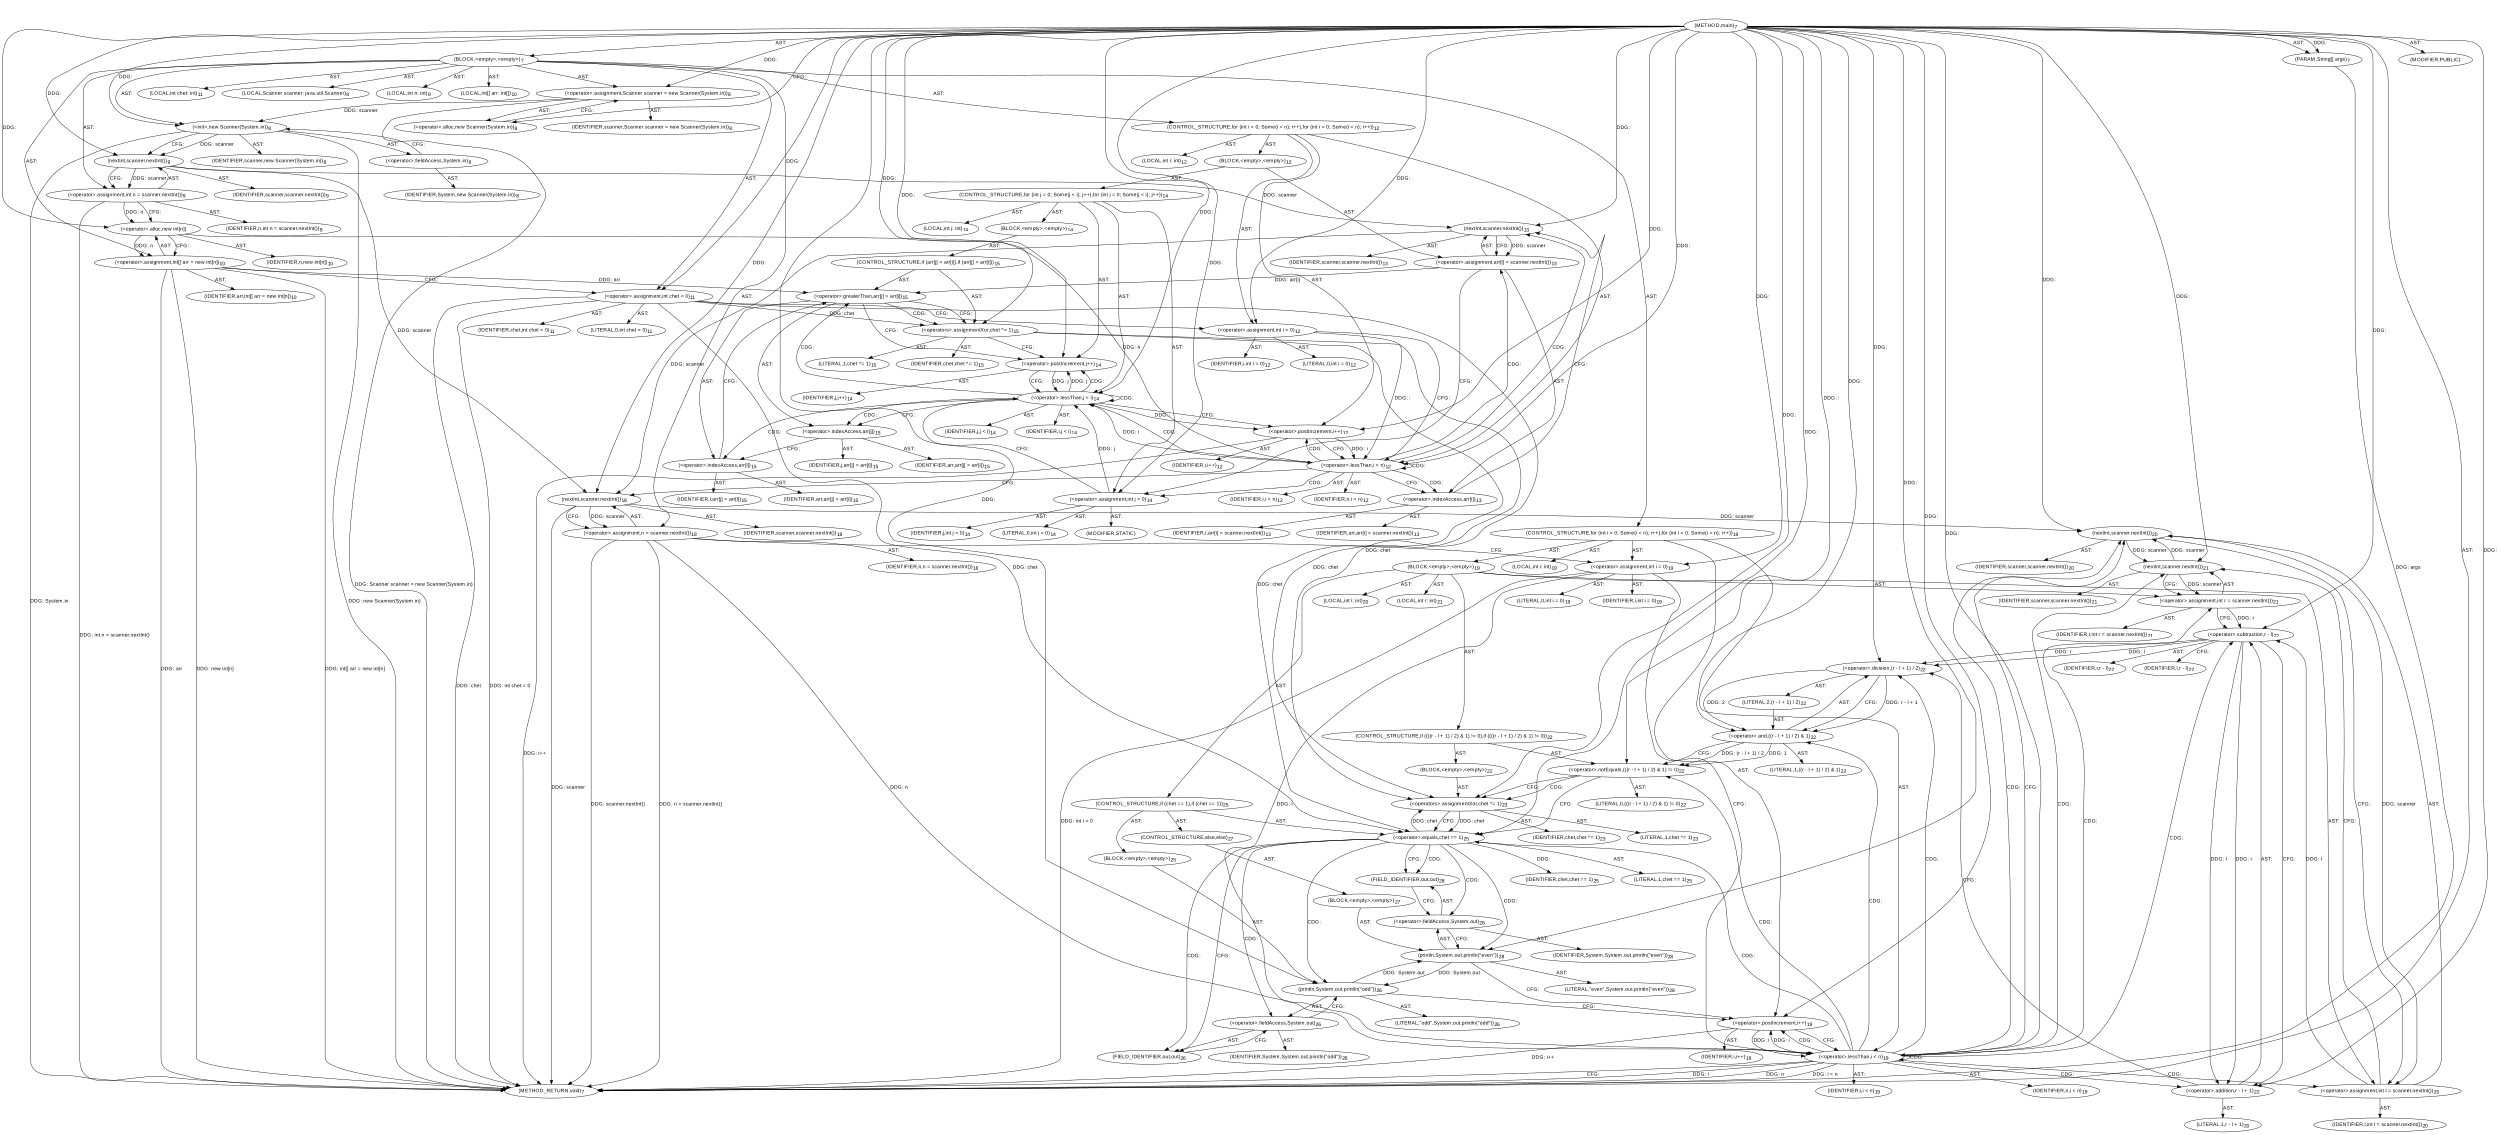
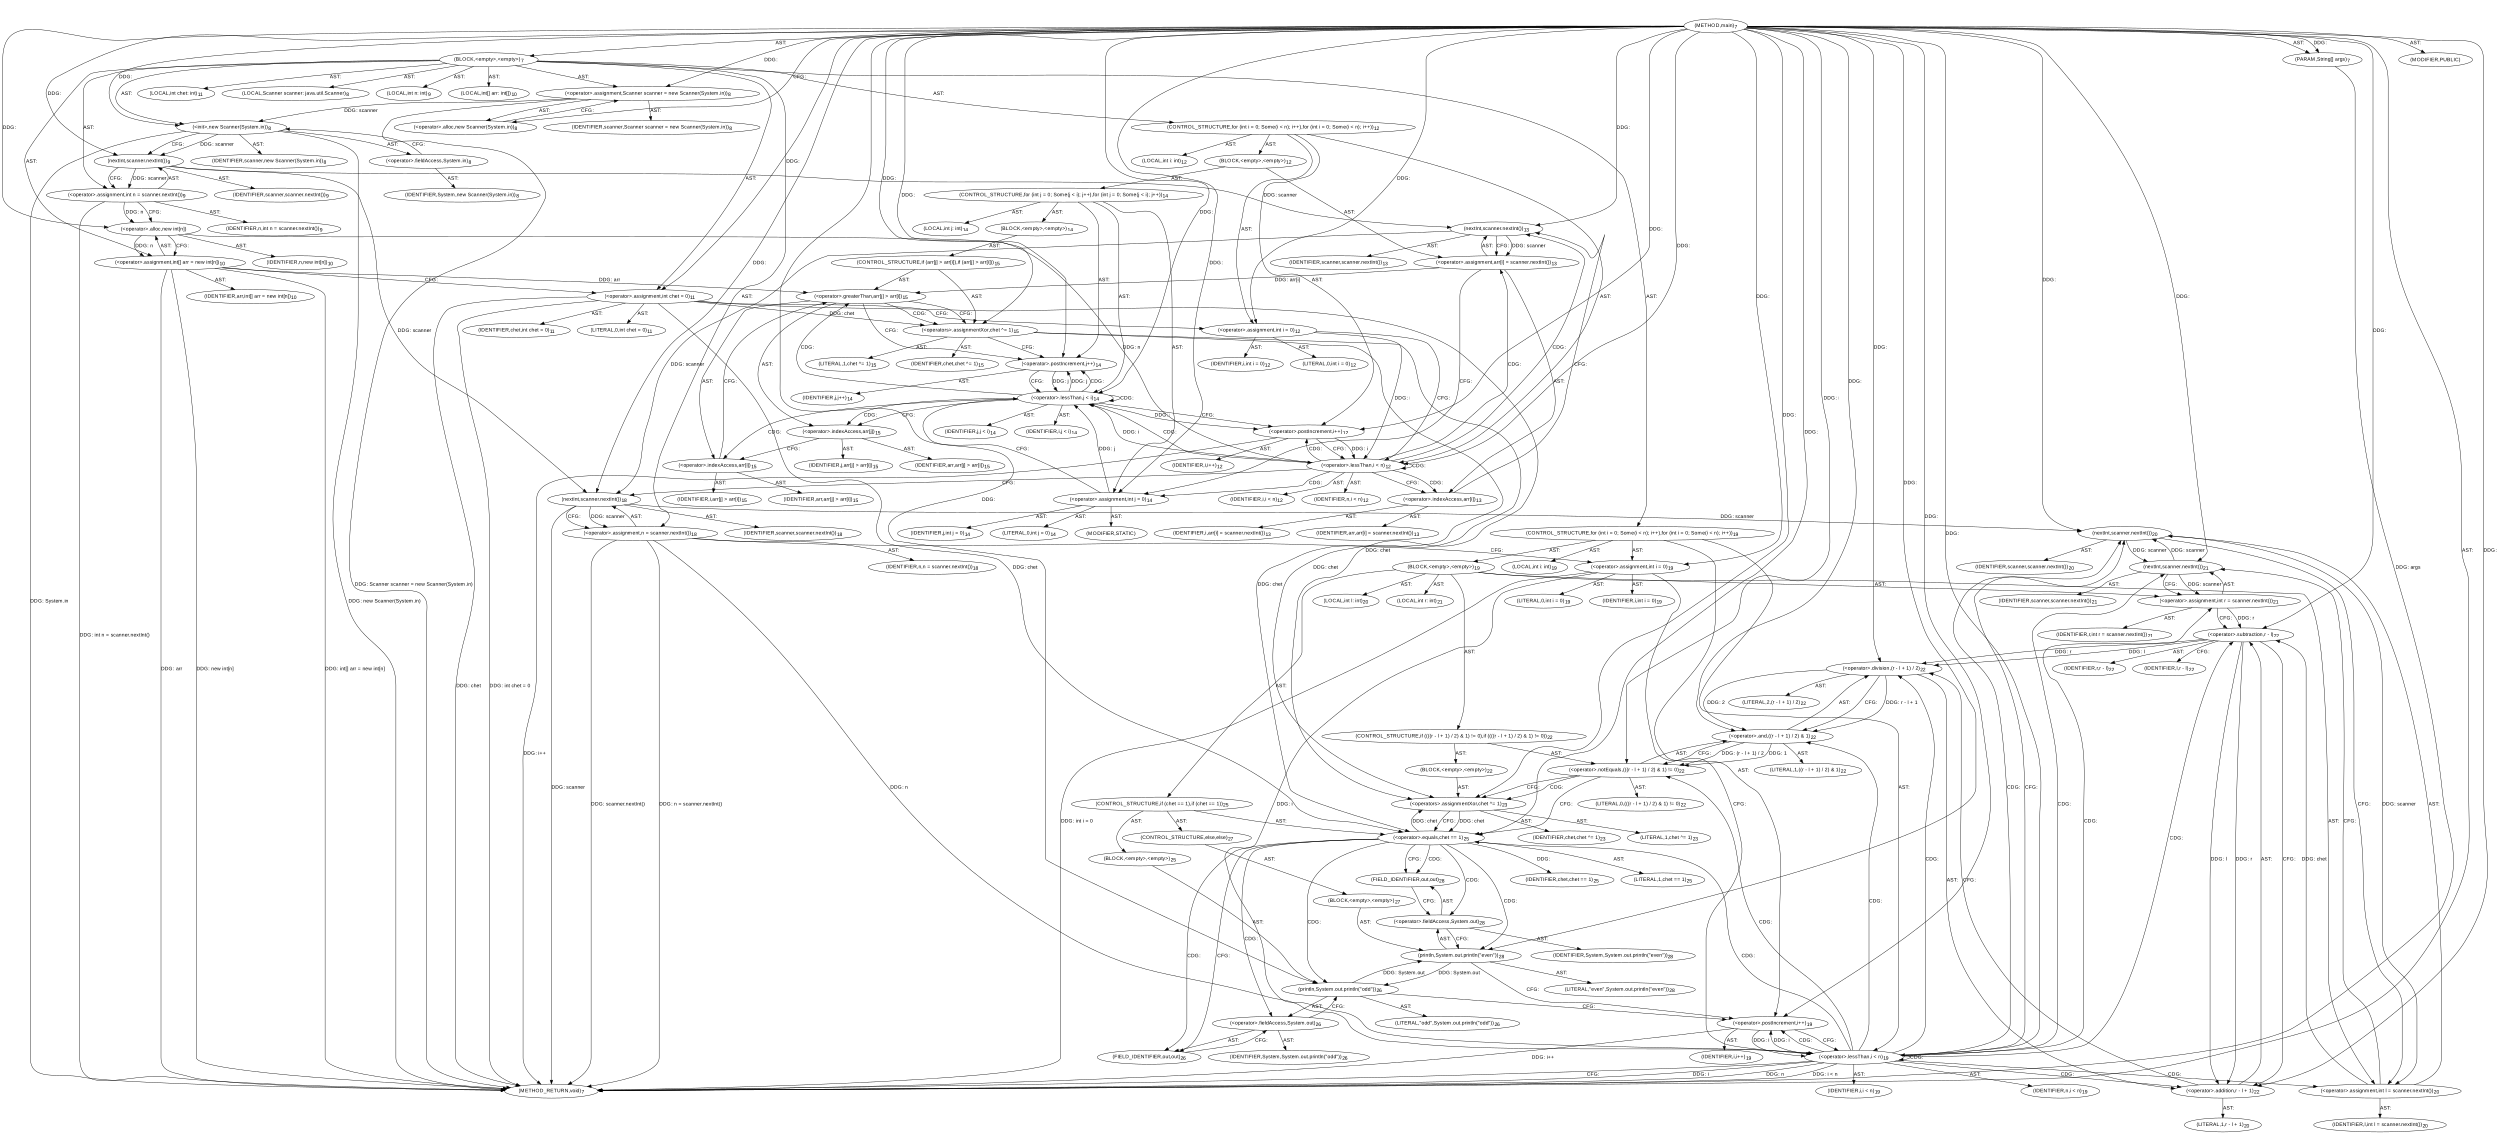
(1773, 719) -> (1681, 749)
(2314, 859) -> (2314, 859)
none -> (1953, 940)
